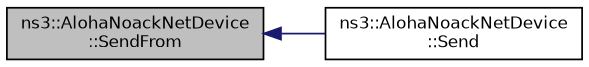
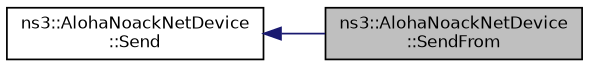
(303, 34) -> (303, 34)
